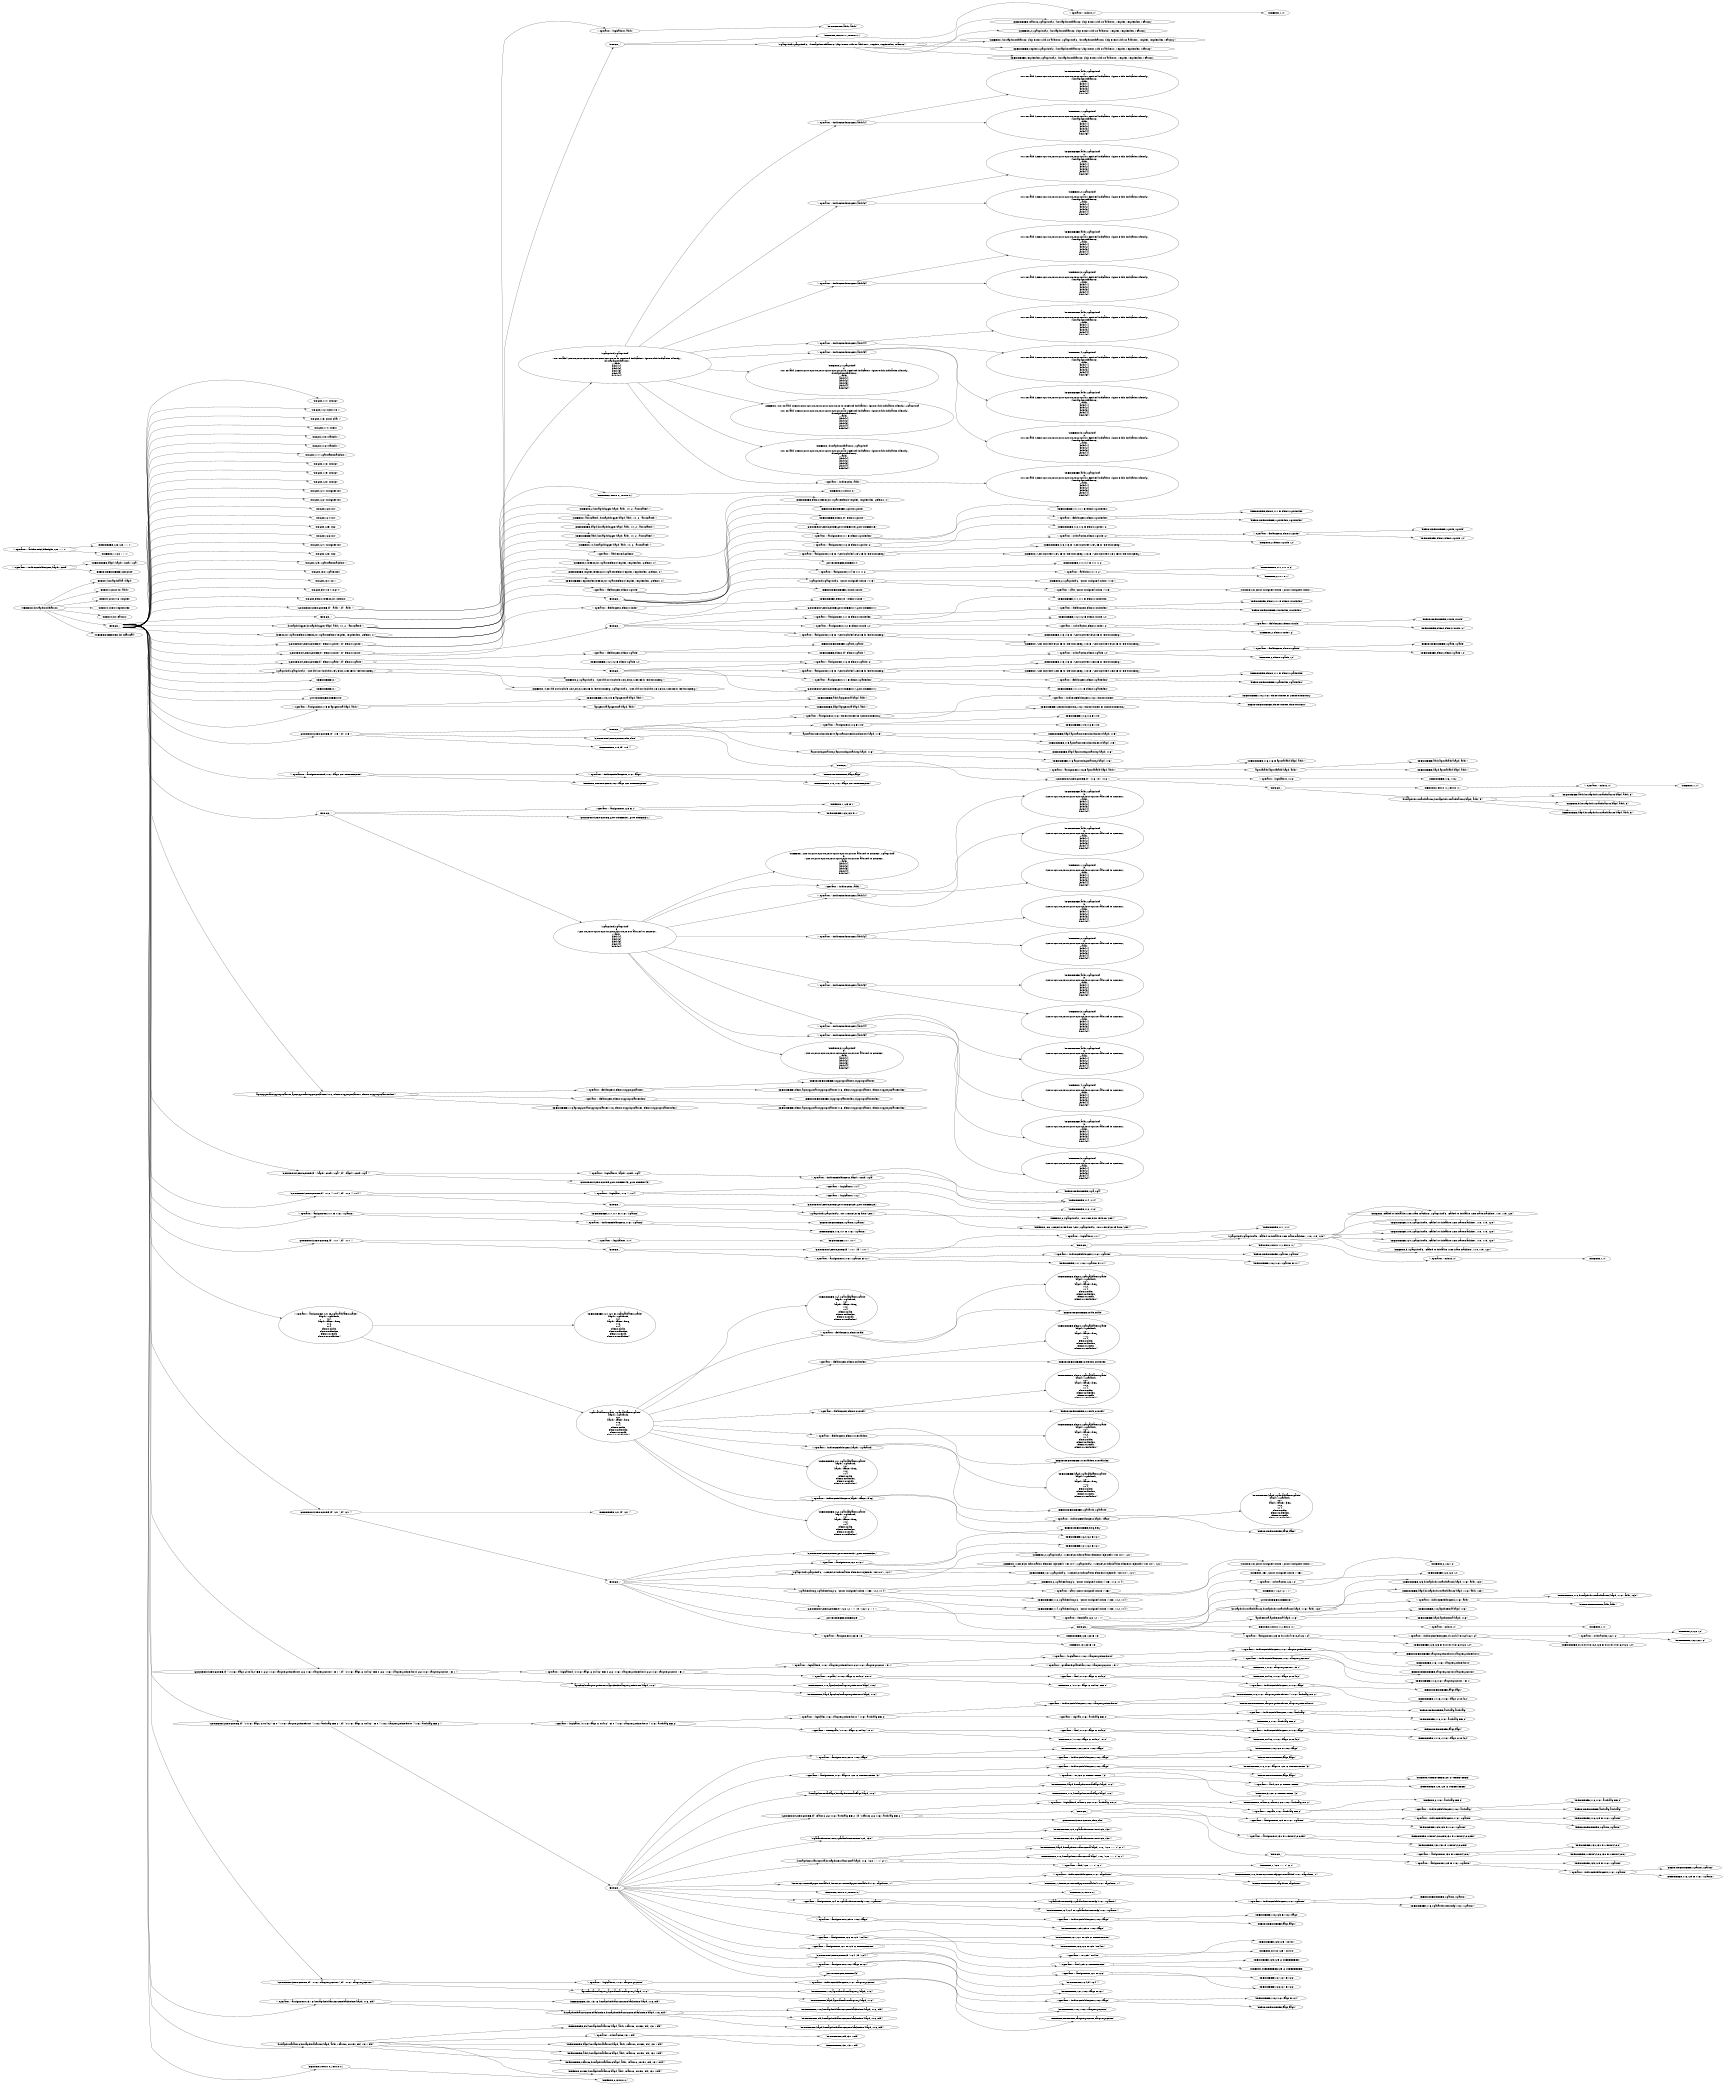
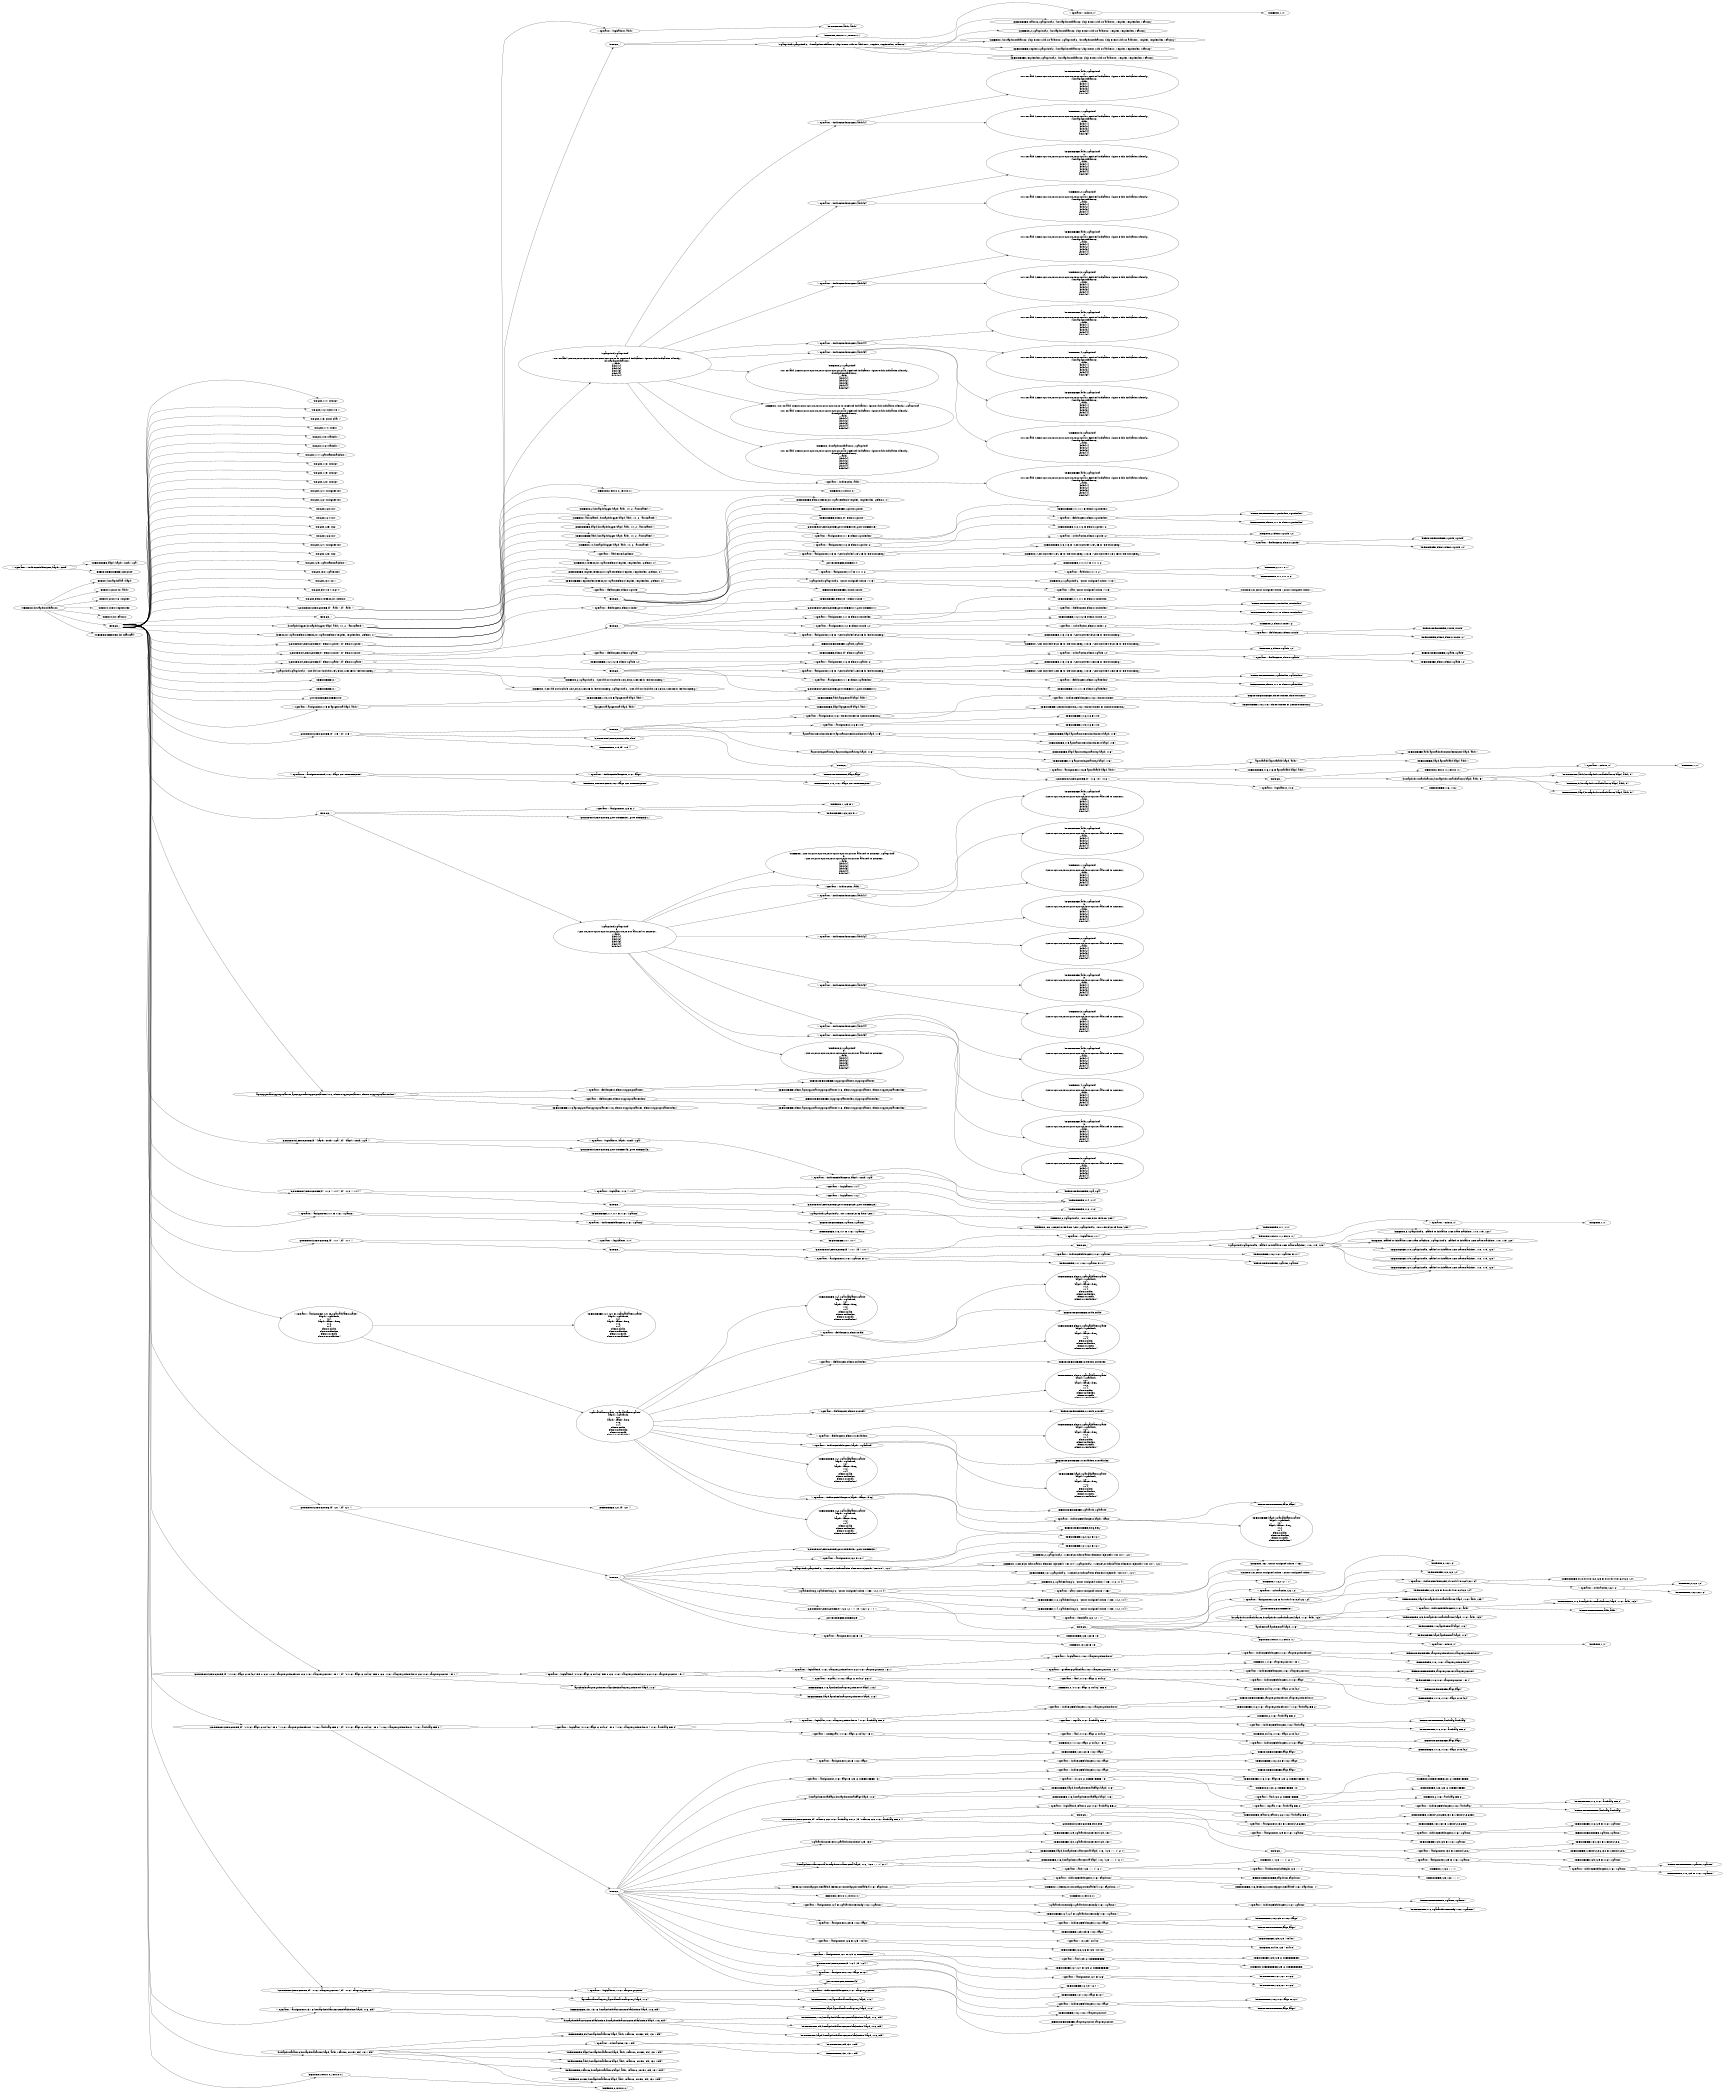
(1443, 761) -> (1443, 752)
none -> (1174, 1869)
(961, 1938) -> (954, 1959)
